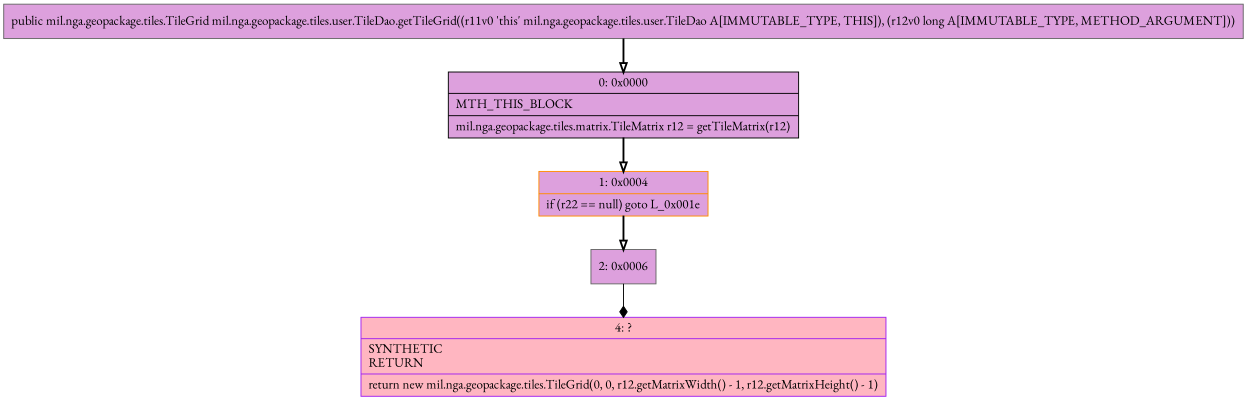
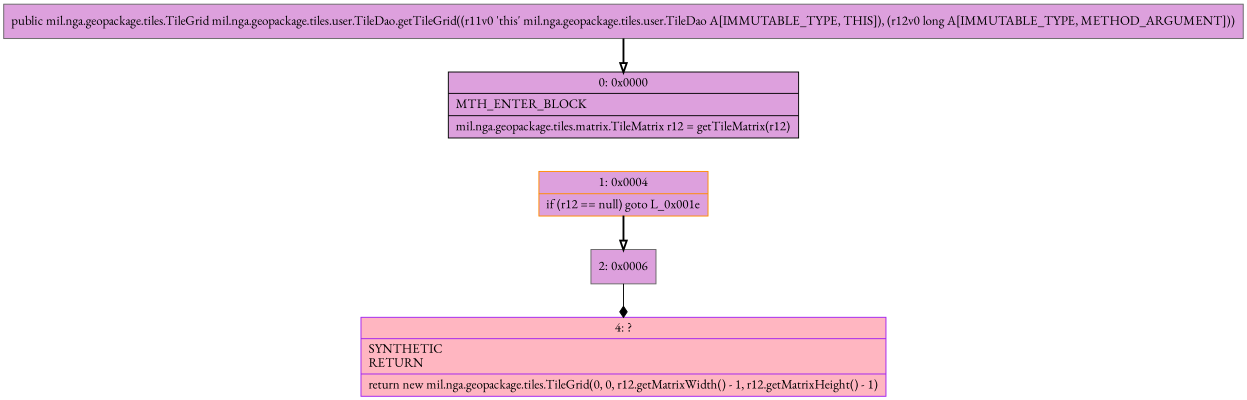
(515, 104) -> (522, 104)
(623, 150) -> none
(623, 204) -> (623, 204)
